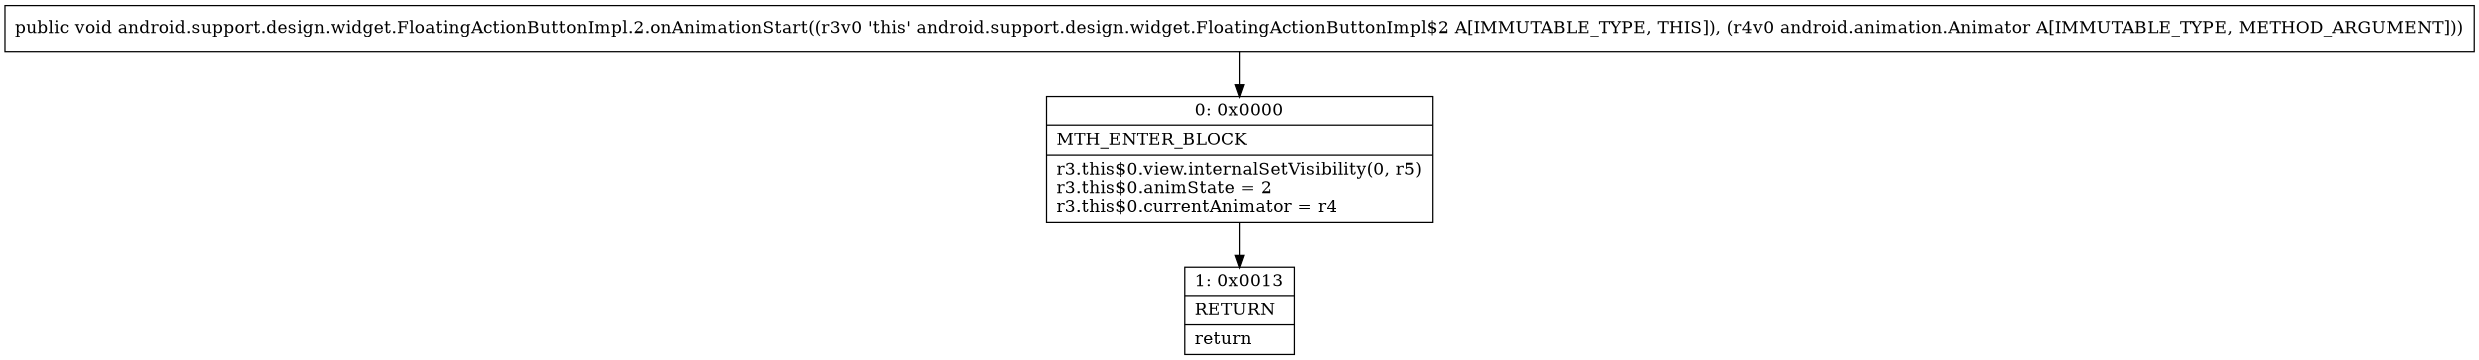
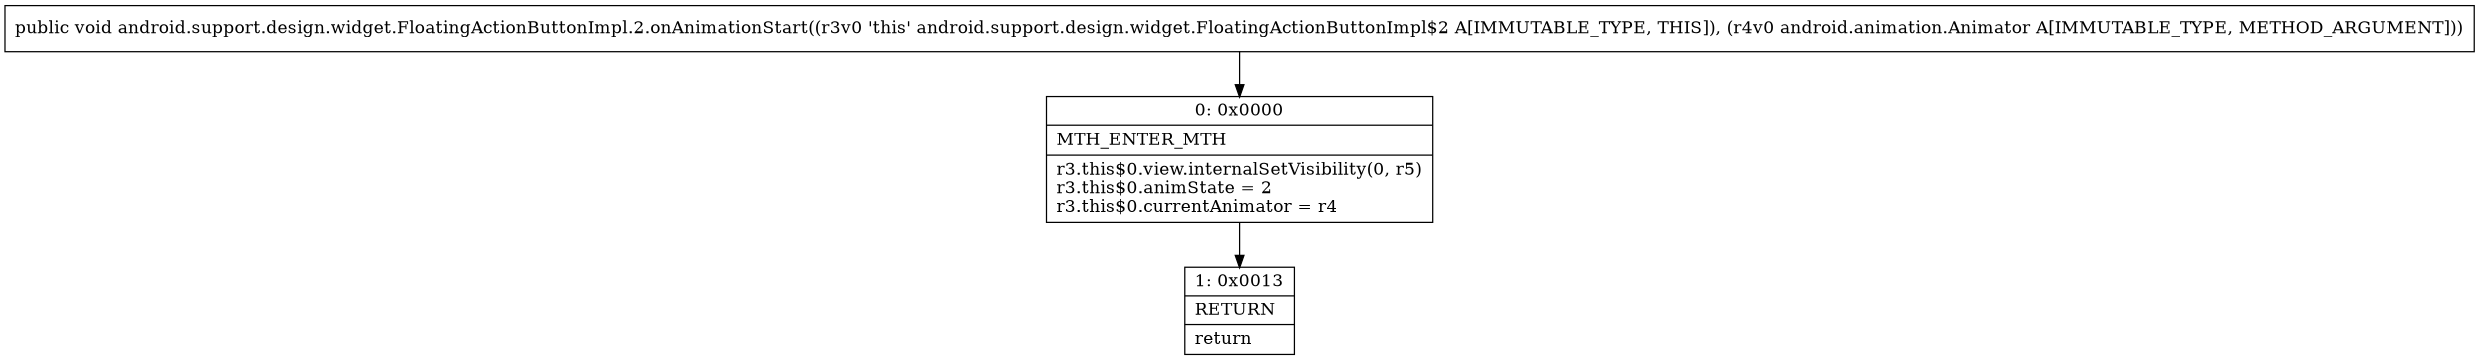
(1152, 140) -> (1142, 140)
